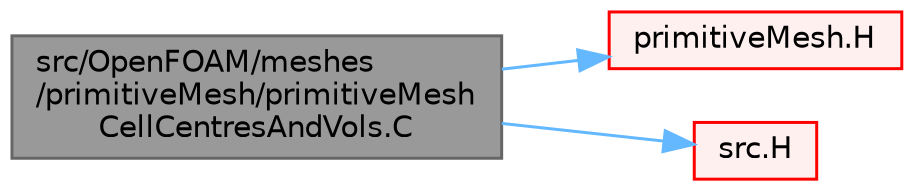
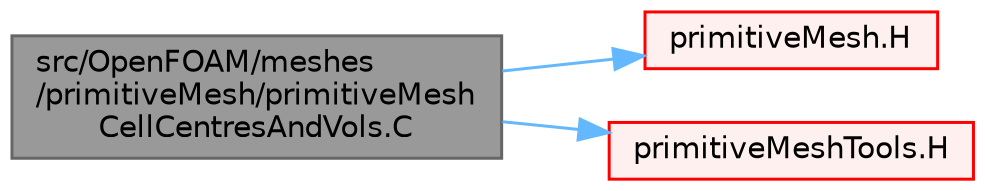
(755, 151) -> (791, 151)
